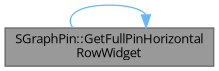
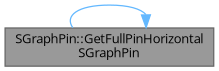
(109, 47) -> (109, 47)
